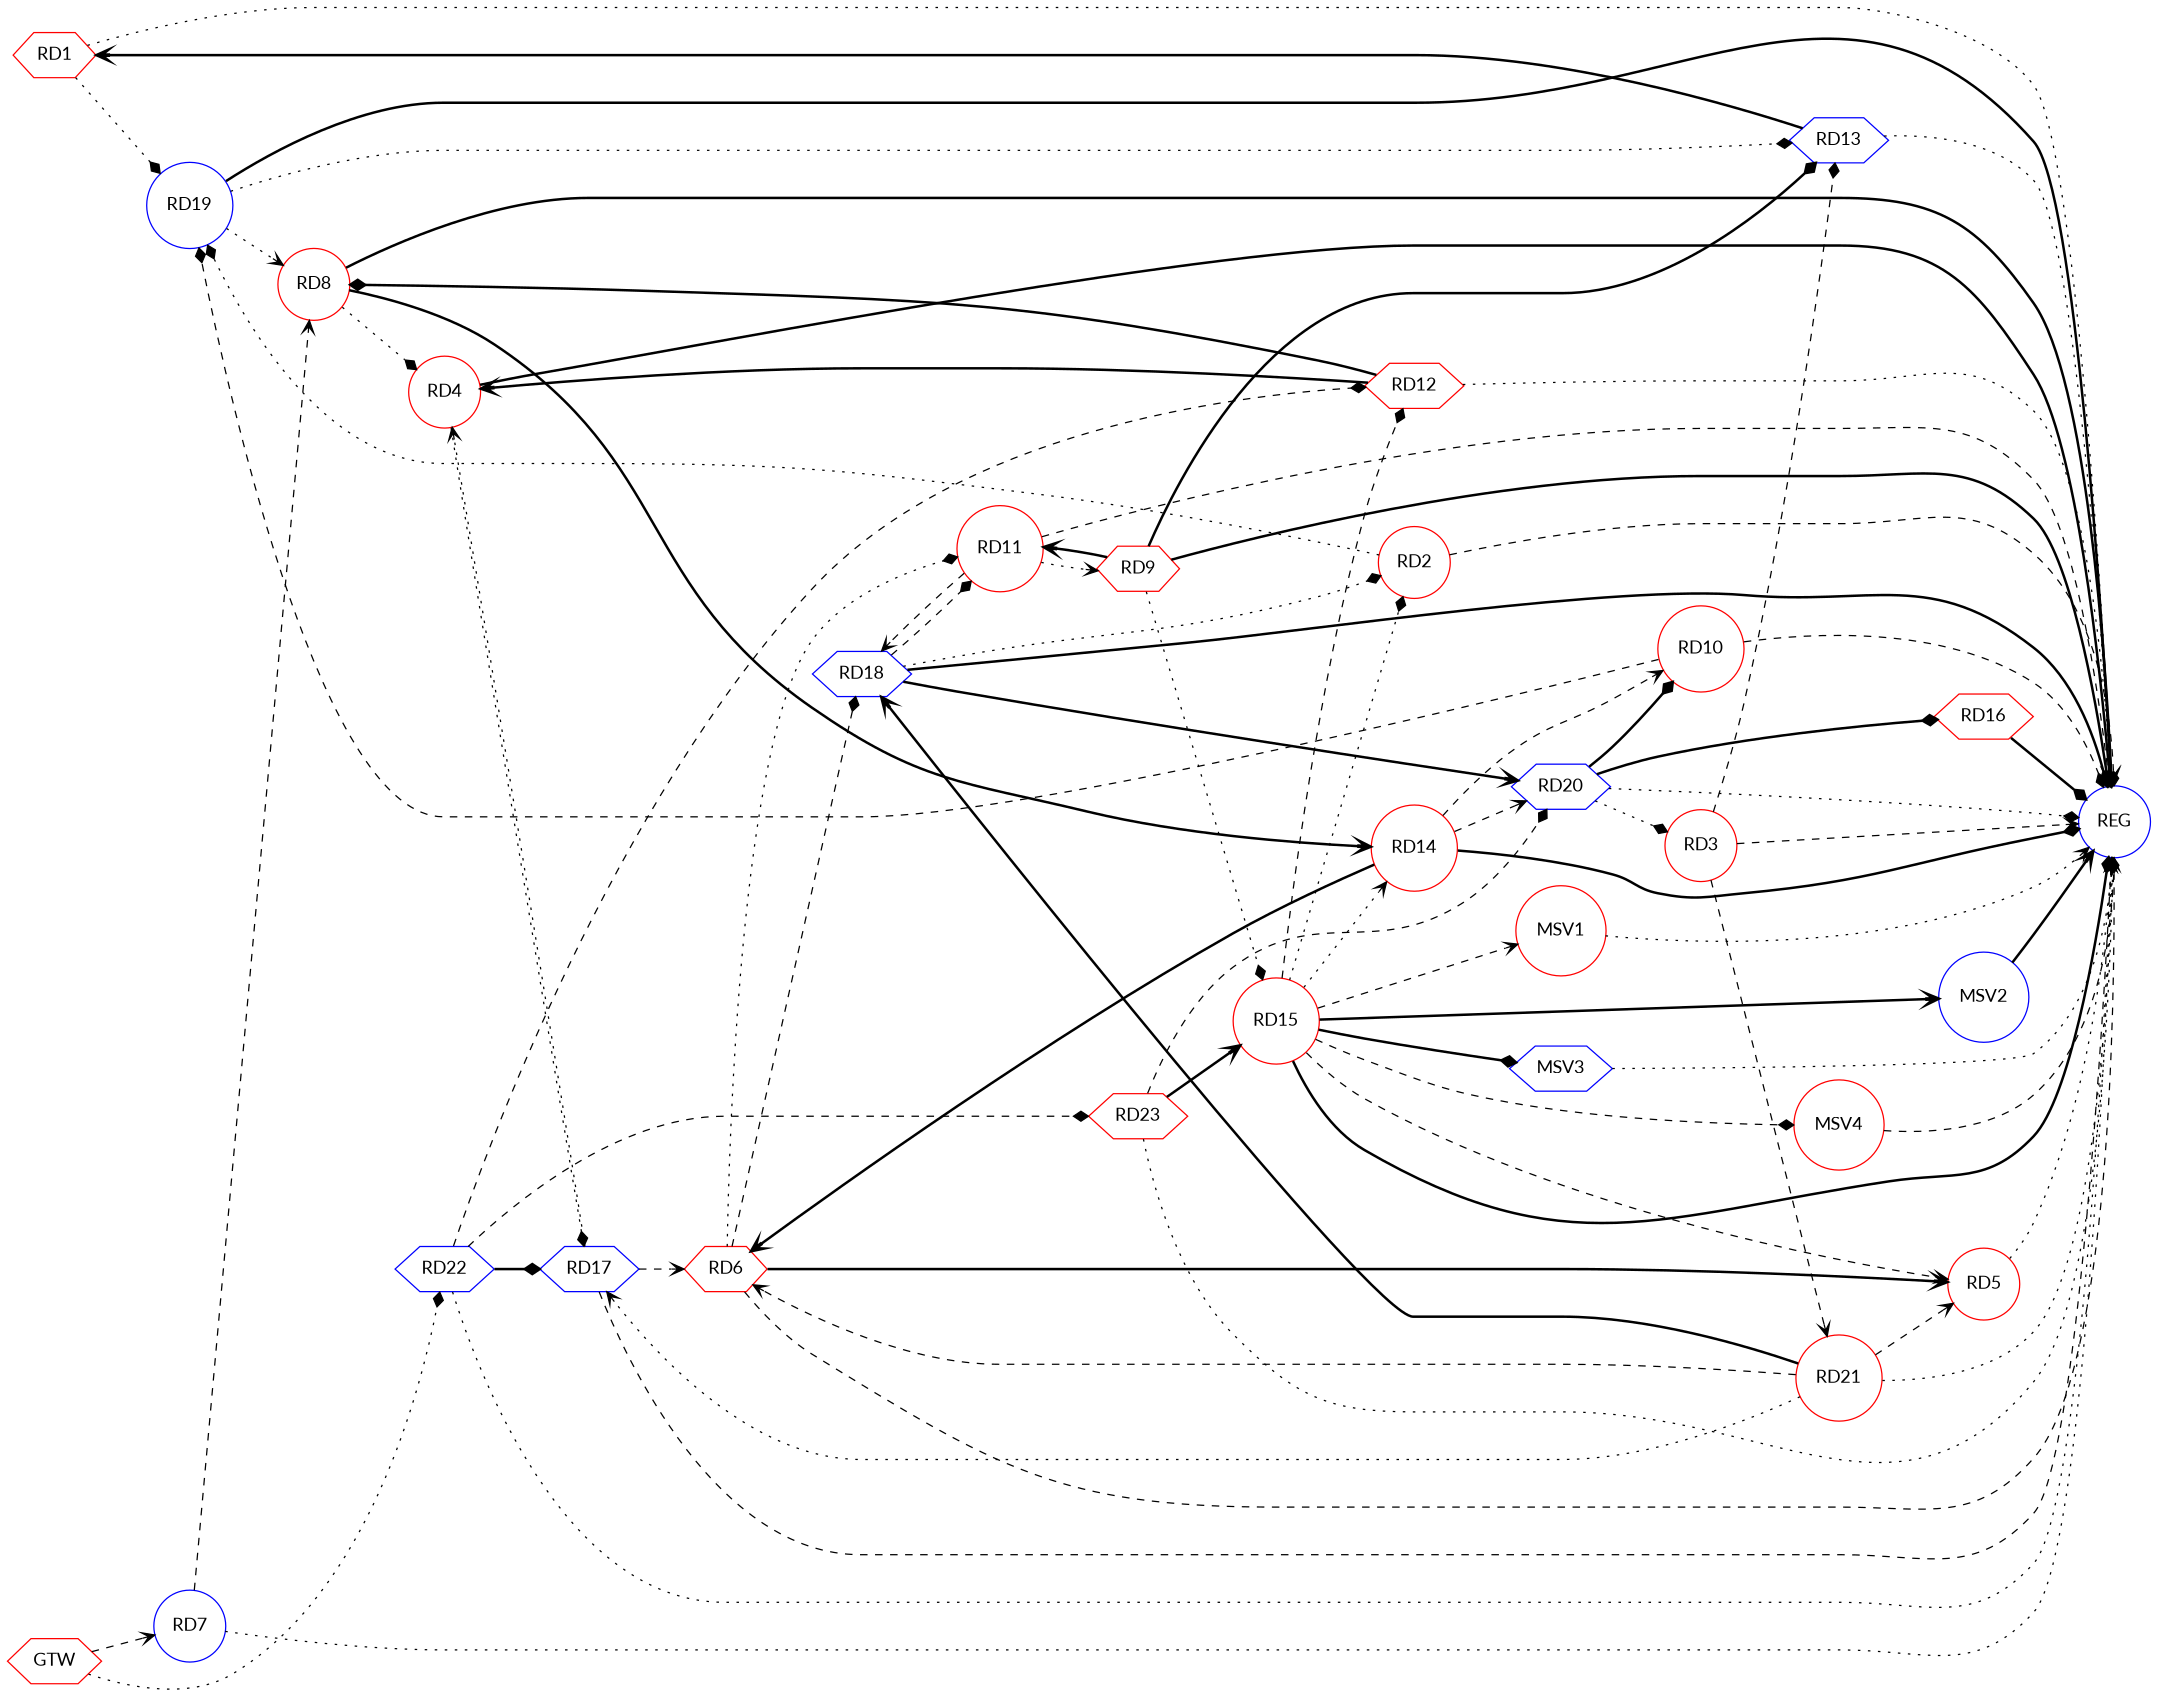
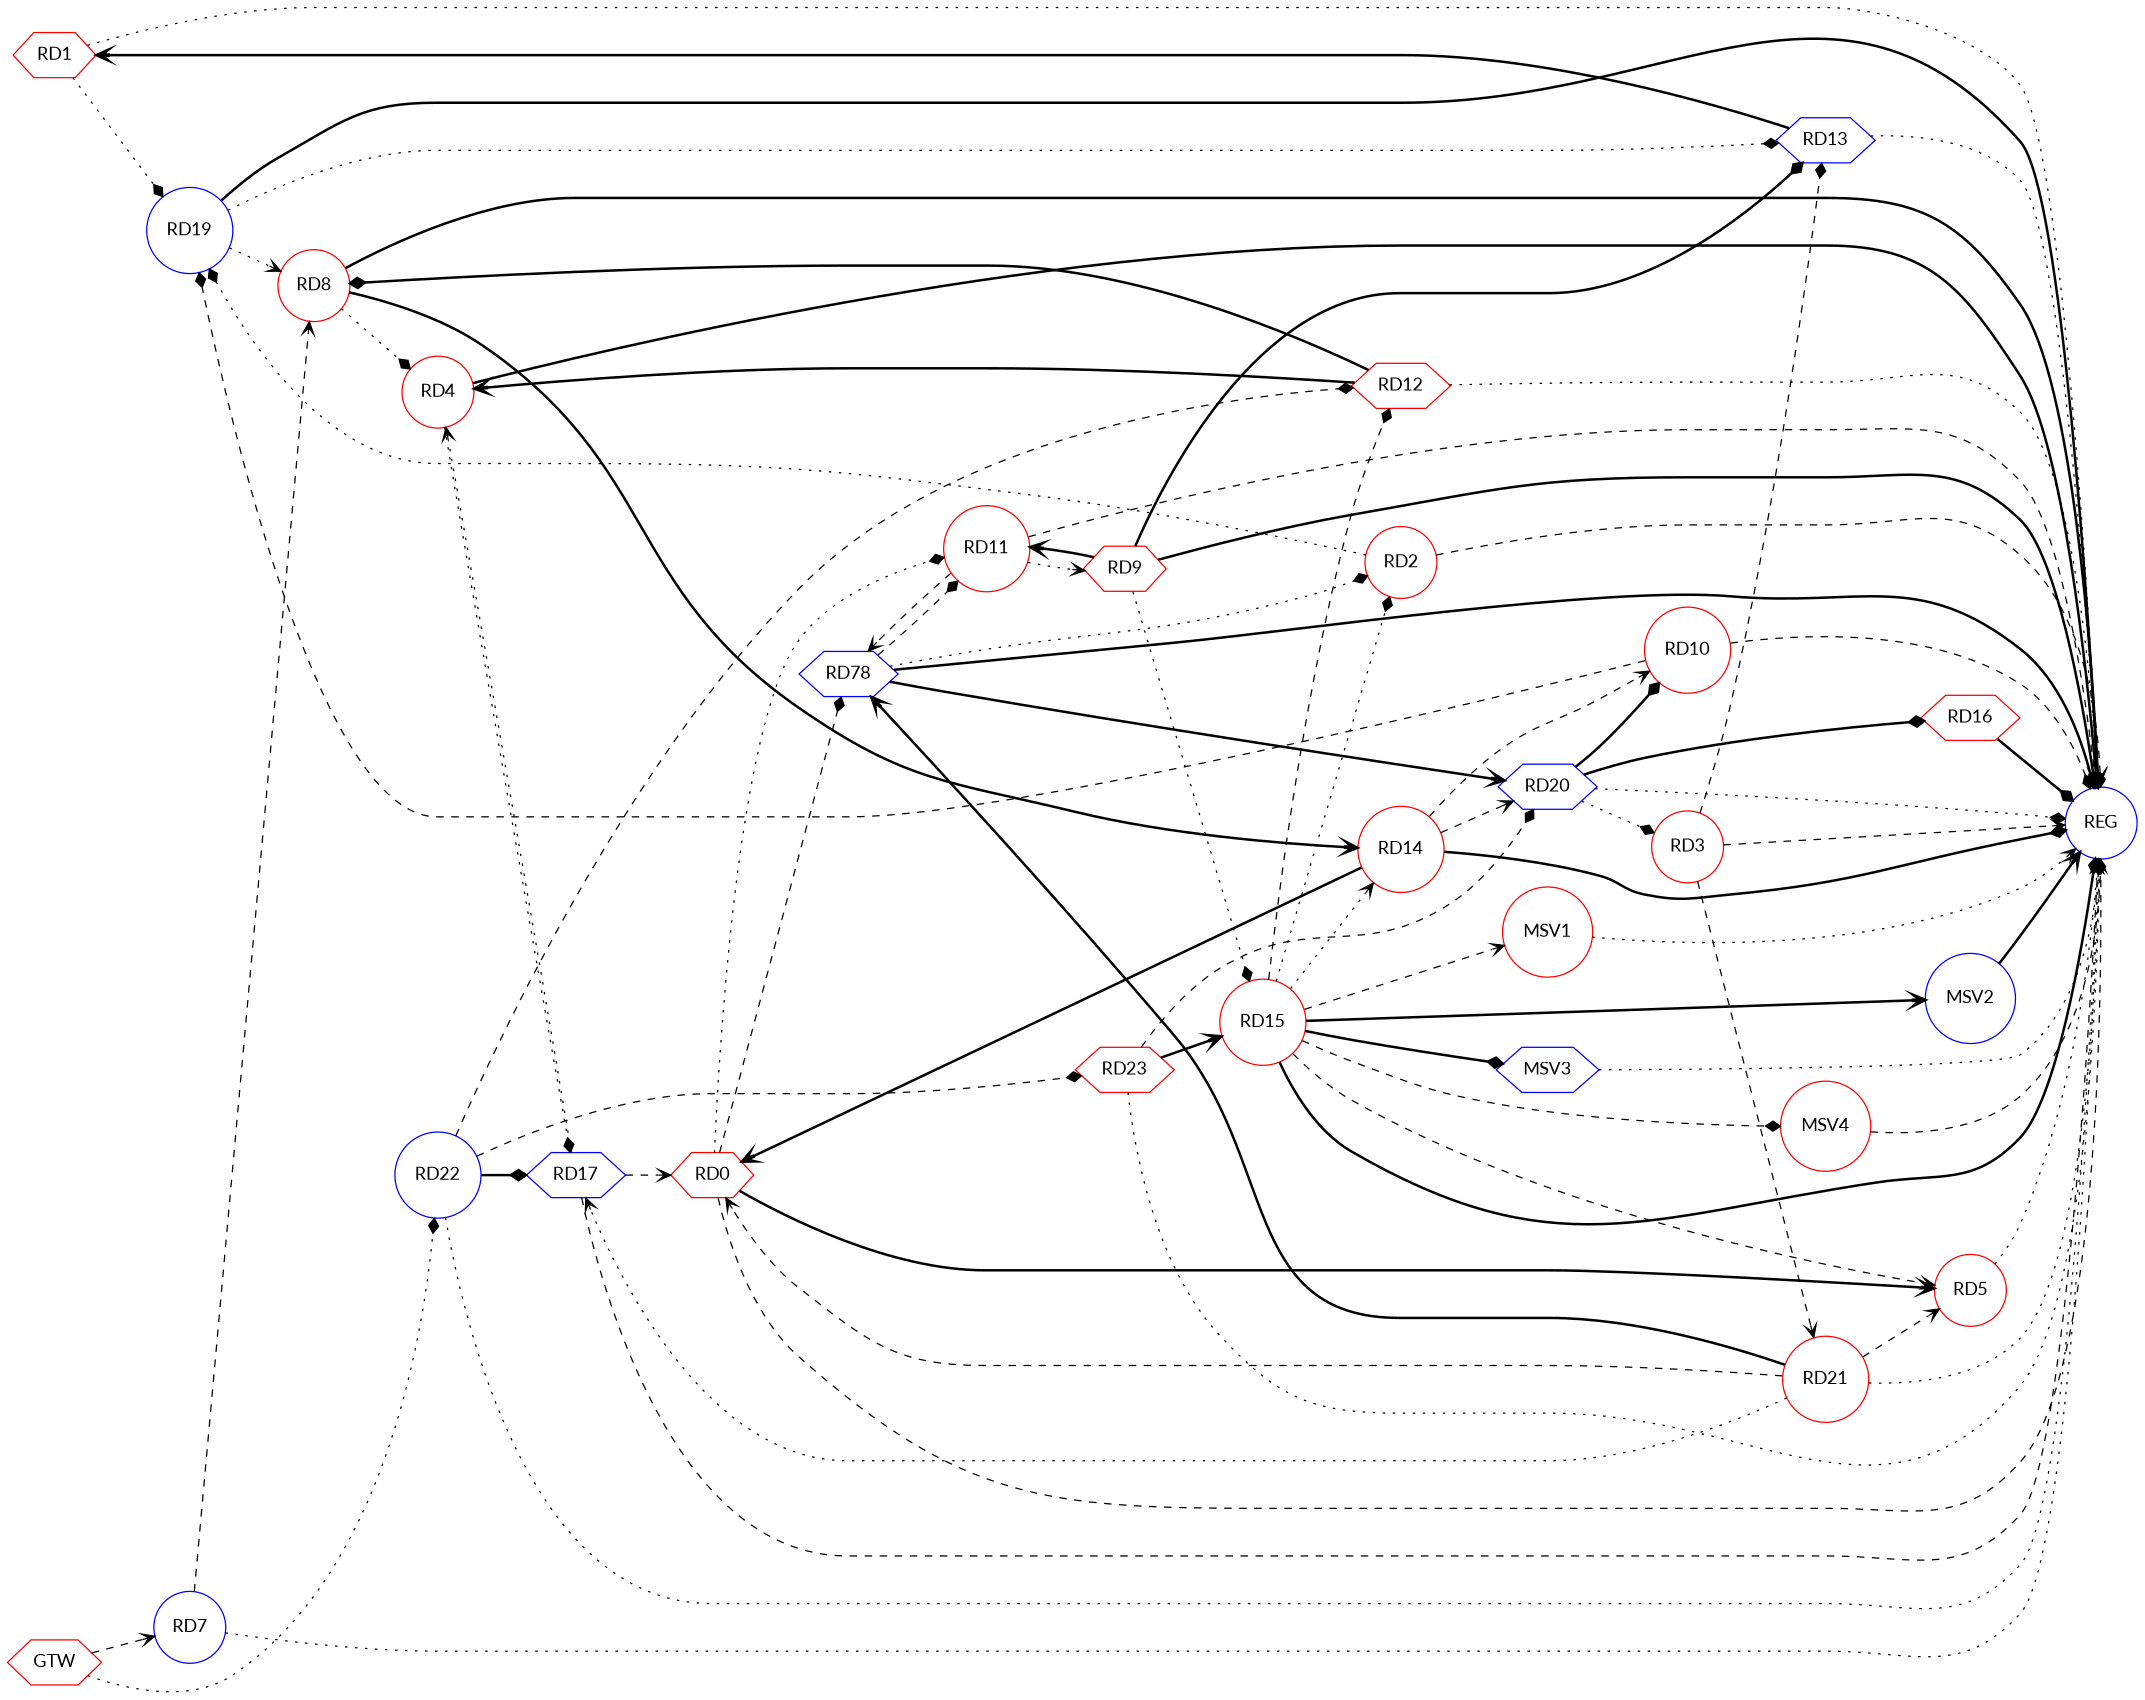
(862, 674) -> (849, 674)
(445, 1269) -> (438, 1175)
(726, 1269) -> (712, 1175)
